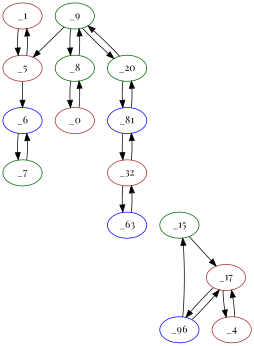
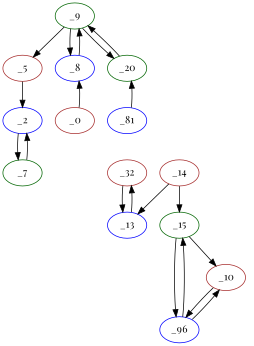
(23, 16) -> none
(75, 68) -> (75, 68)
(70, 91) -> none
(122, 91) -> none
(23, 121) -> (23, 121)
(122, 143) -> none
(132, 150) -> none
none -> (179, 173)
(127, 225) -> (127, 225)
none -> (175, 274)
(226, 277) -> (226, 277)
(232, 330) -> none
